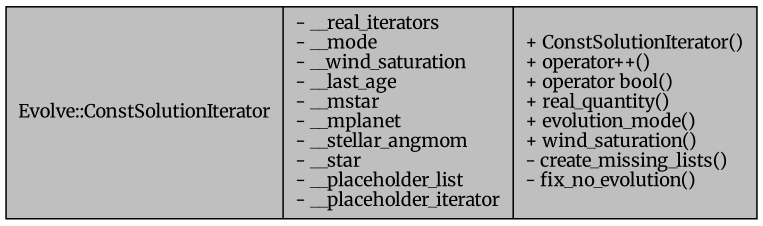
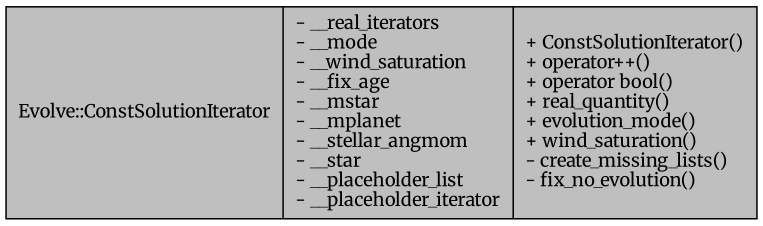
(346, 83) -> (343, 83)
